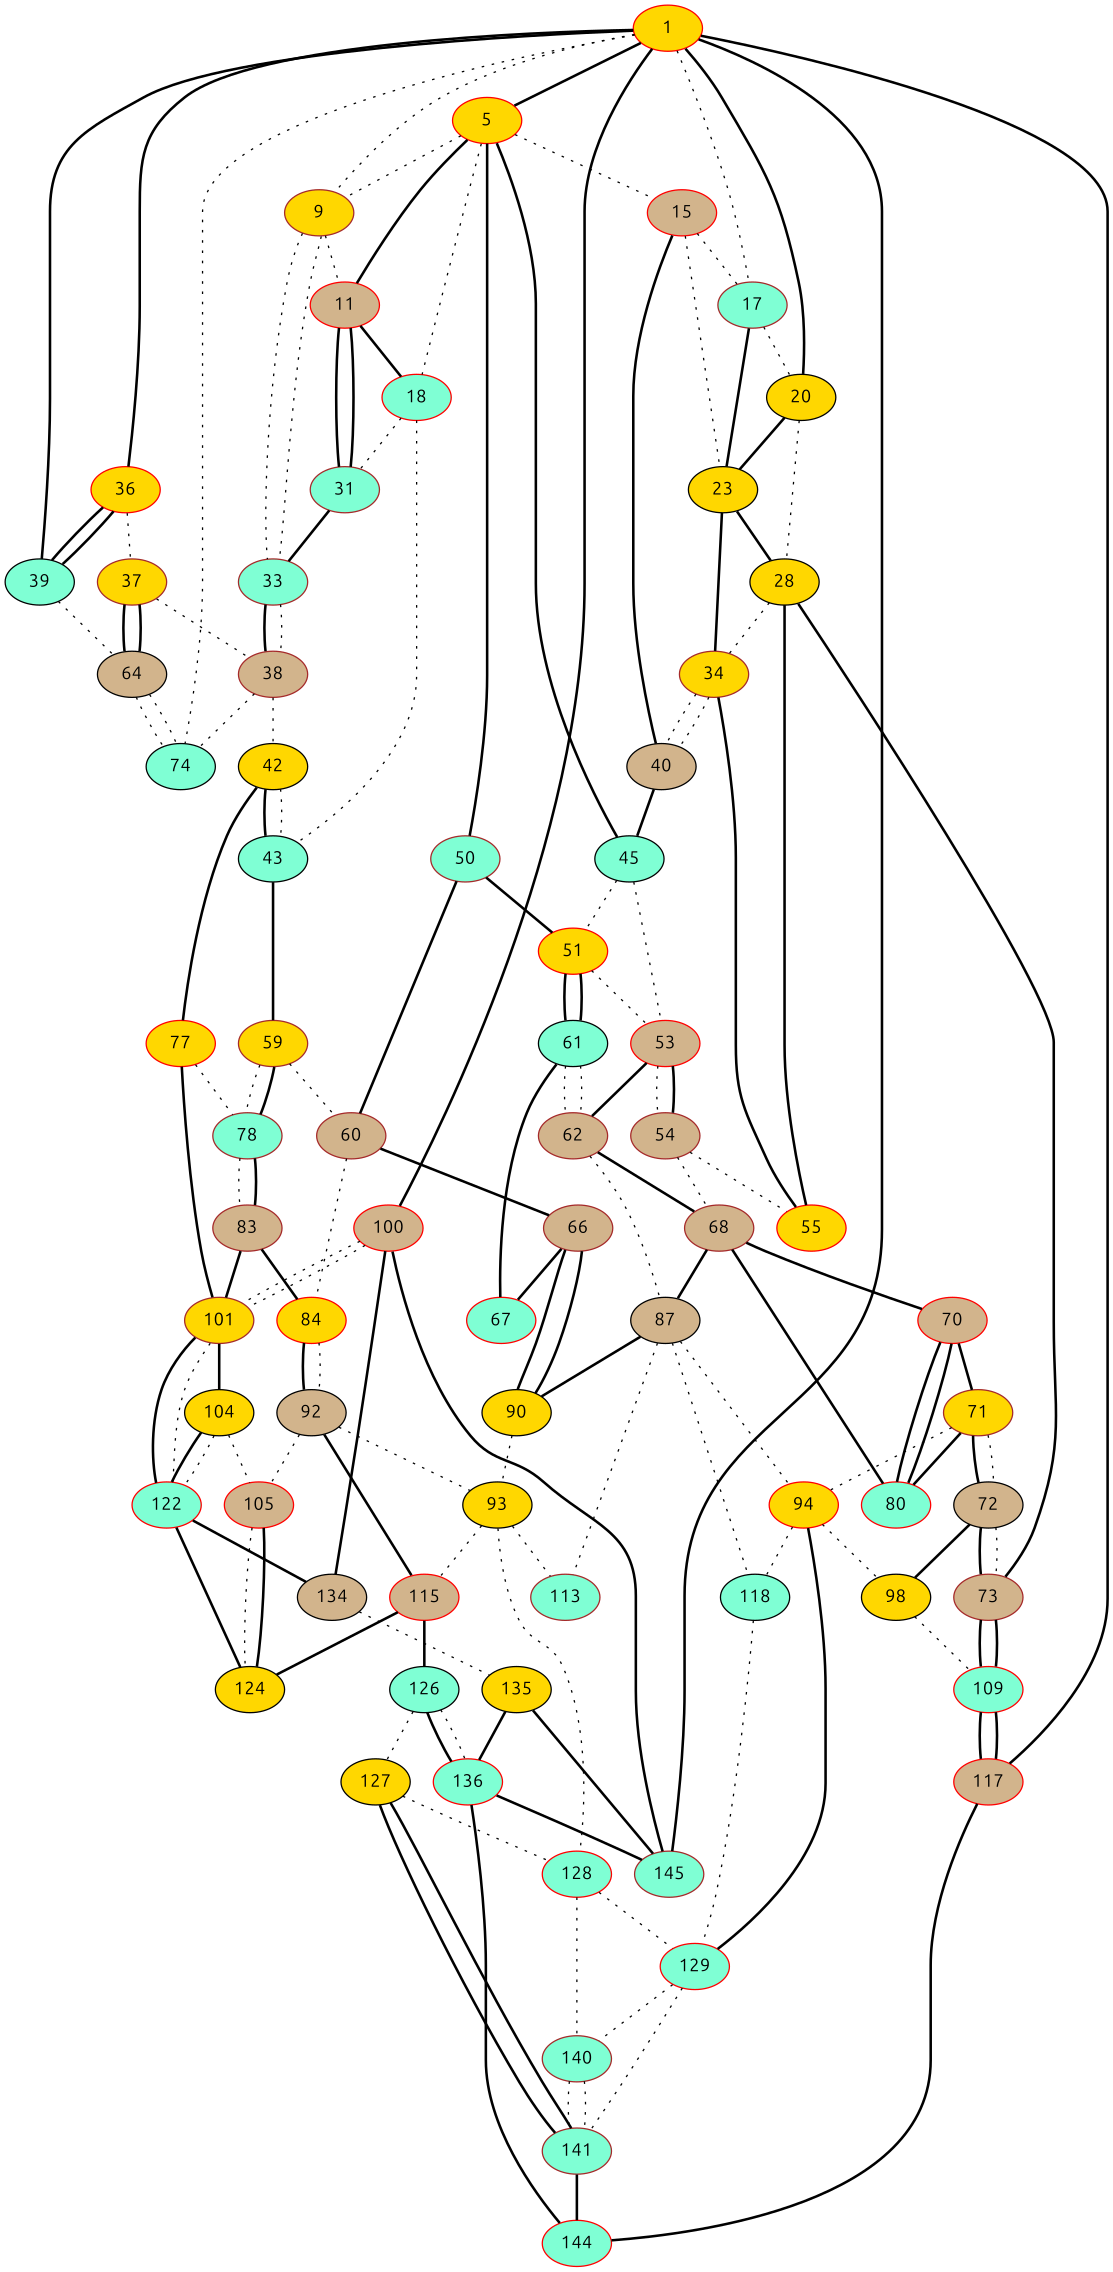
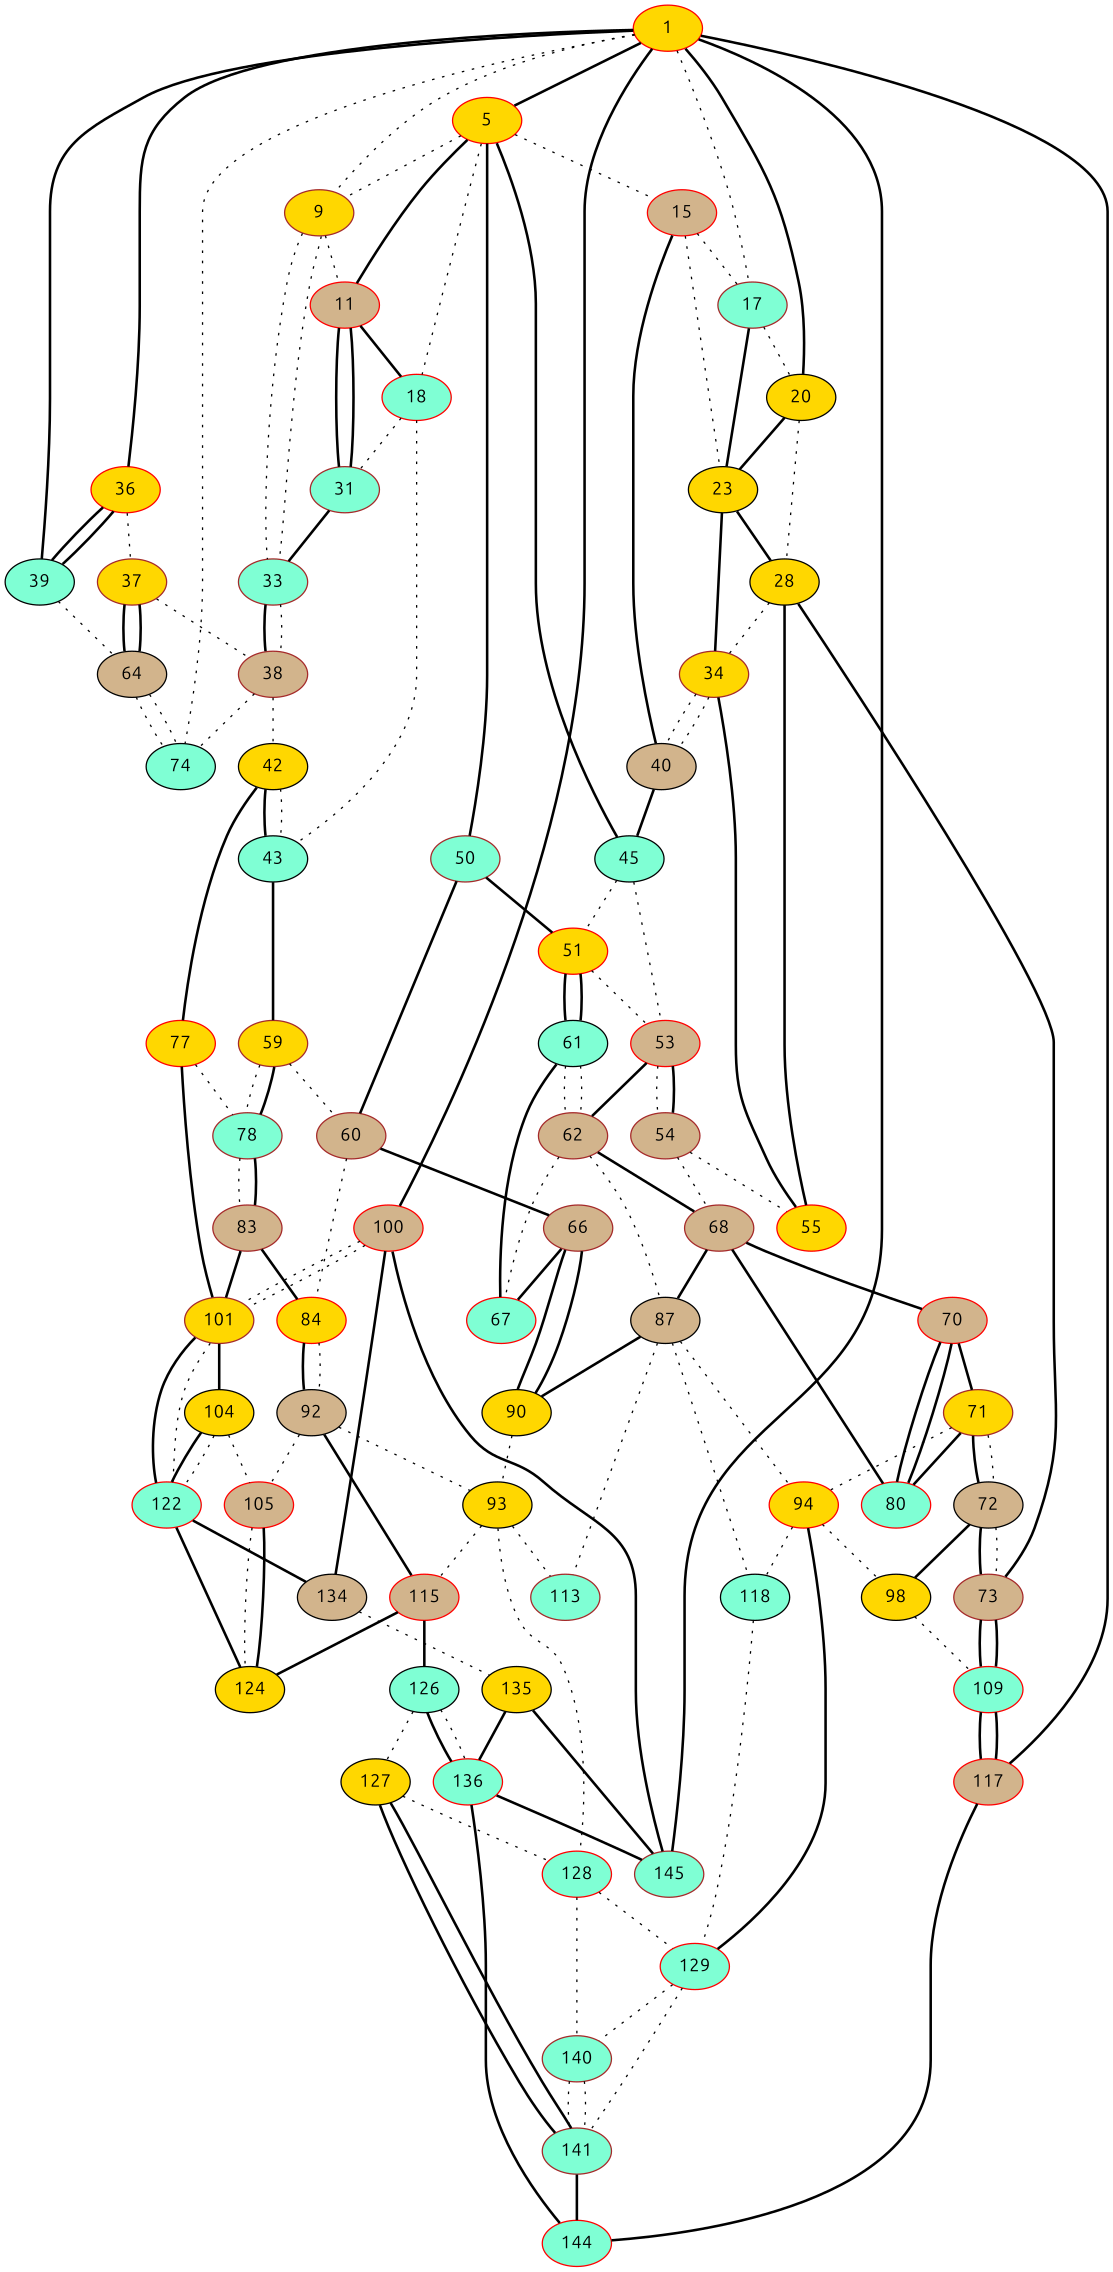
none -> (525, 1224)
